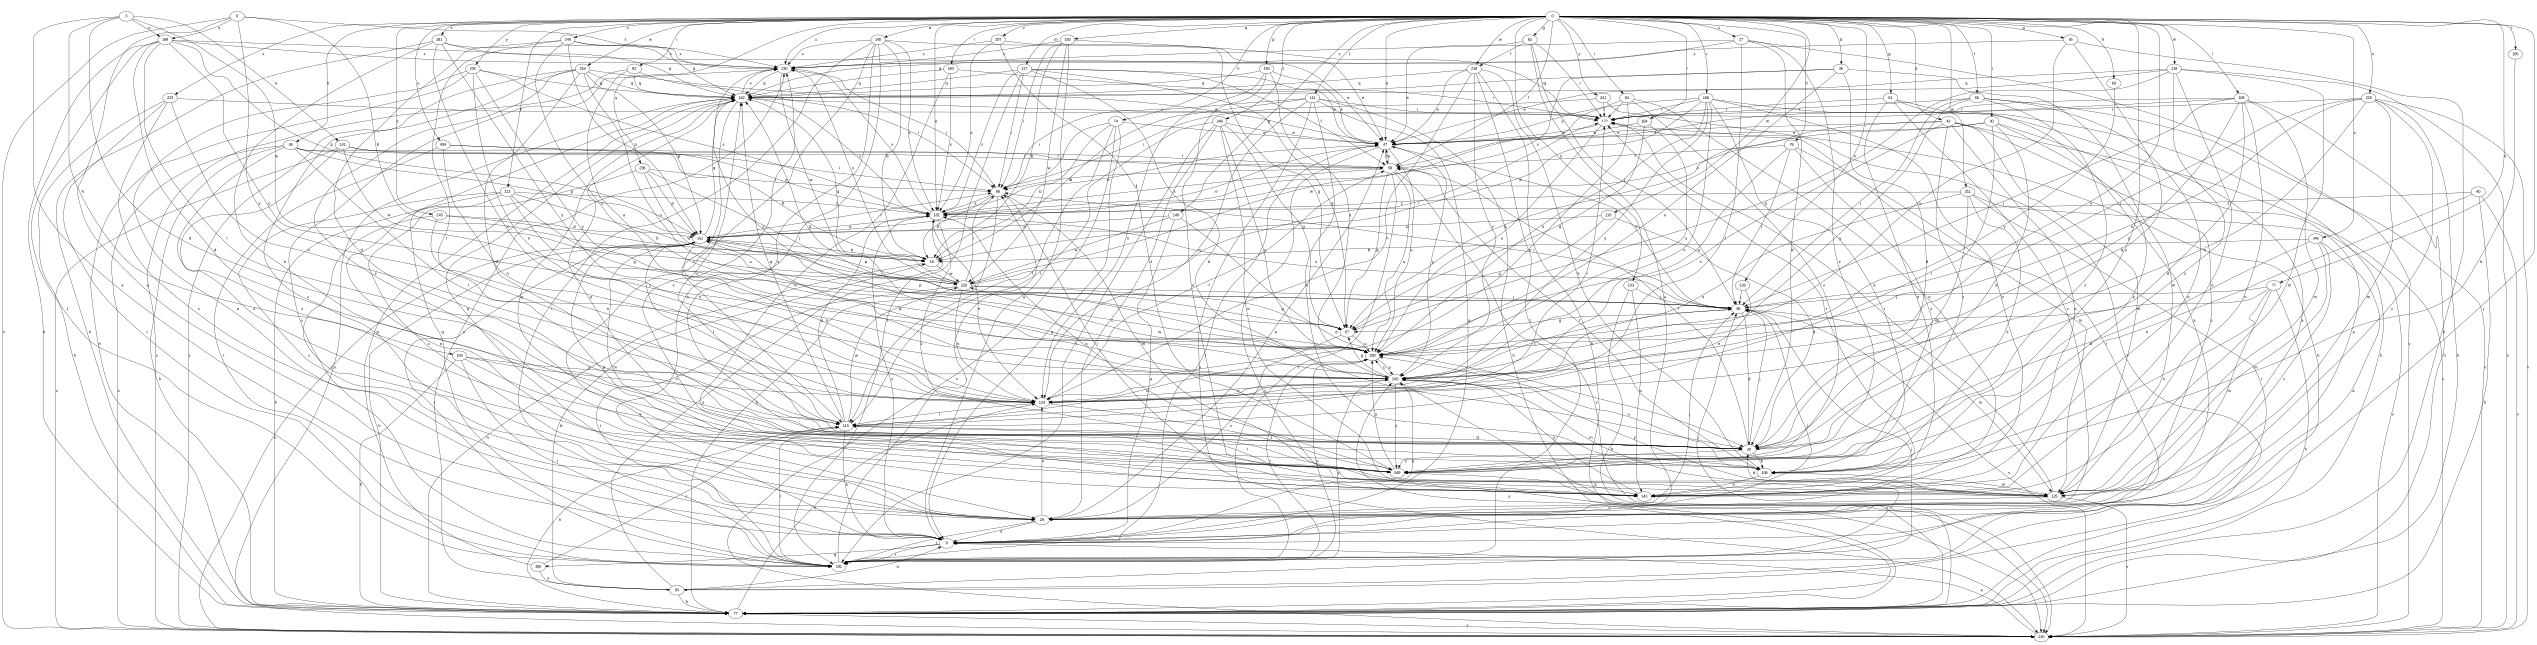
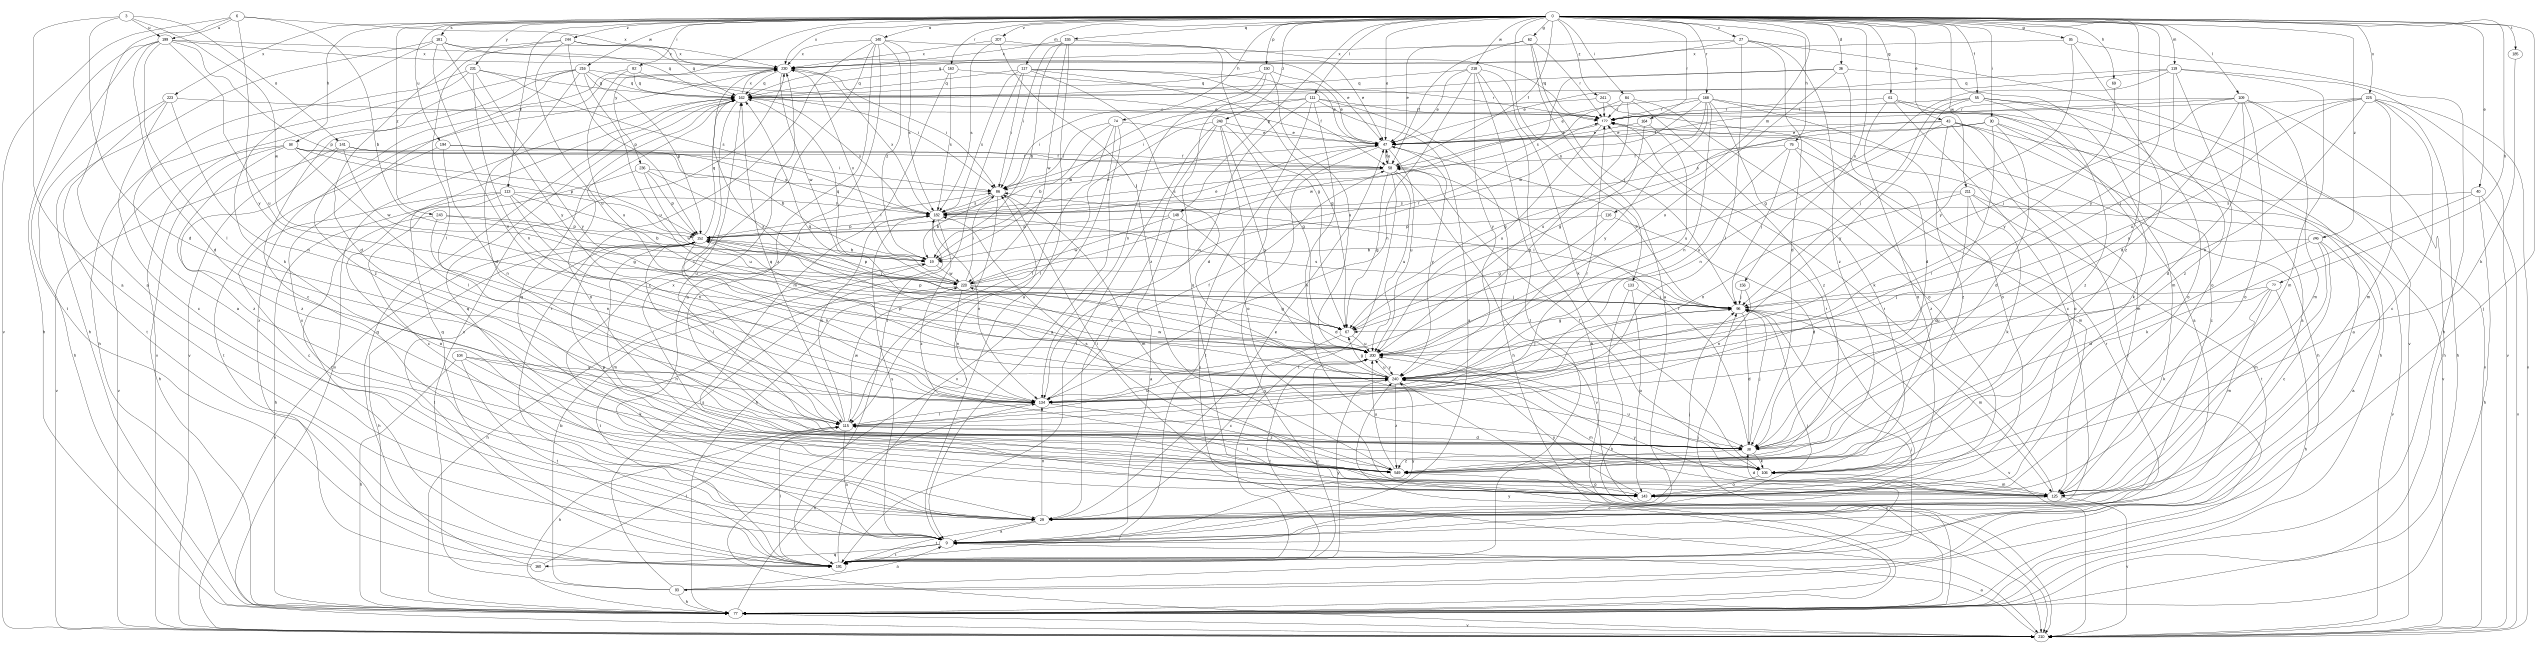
(1014, 24) -> (2366, 26)
(1503, 54) -> (1438, 79)
(443, 145) -> (443, 145)
(887, 157) -> (887, 157)
(144, 273) -> none
(1742, 285) -> (1742, 285)
(1805, 293) -> (1837, 288)
(601, 587) -> (270, 255)
